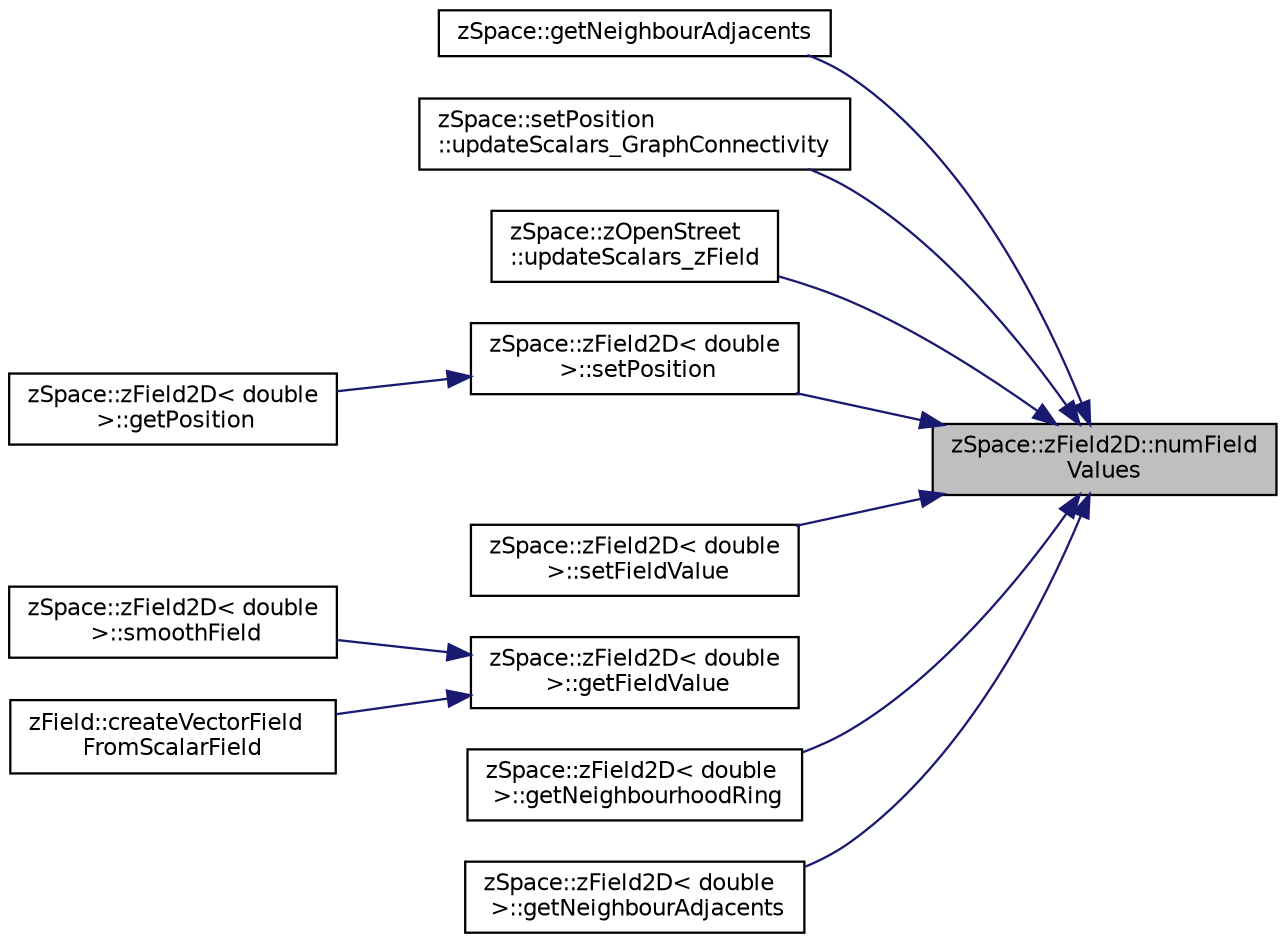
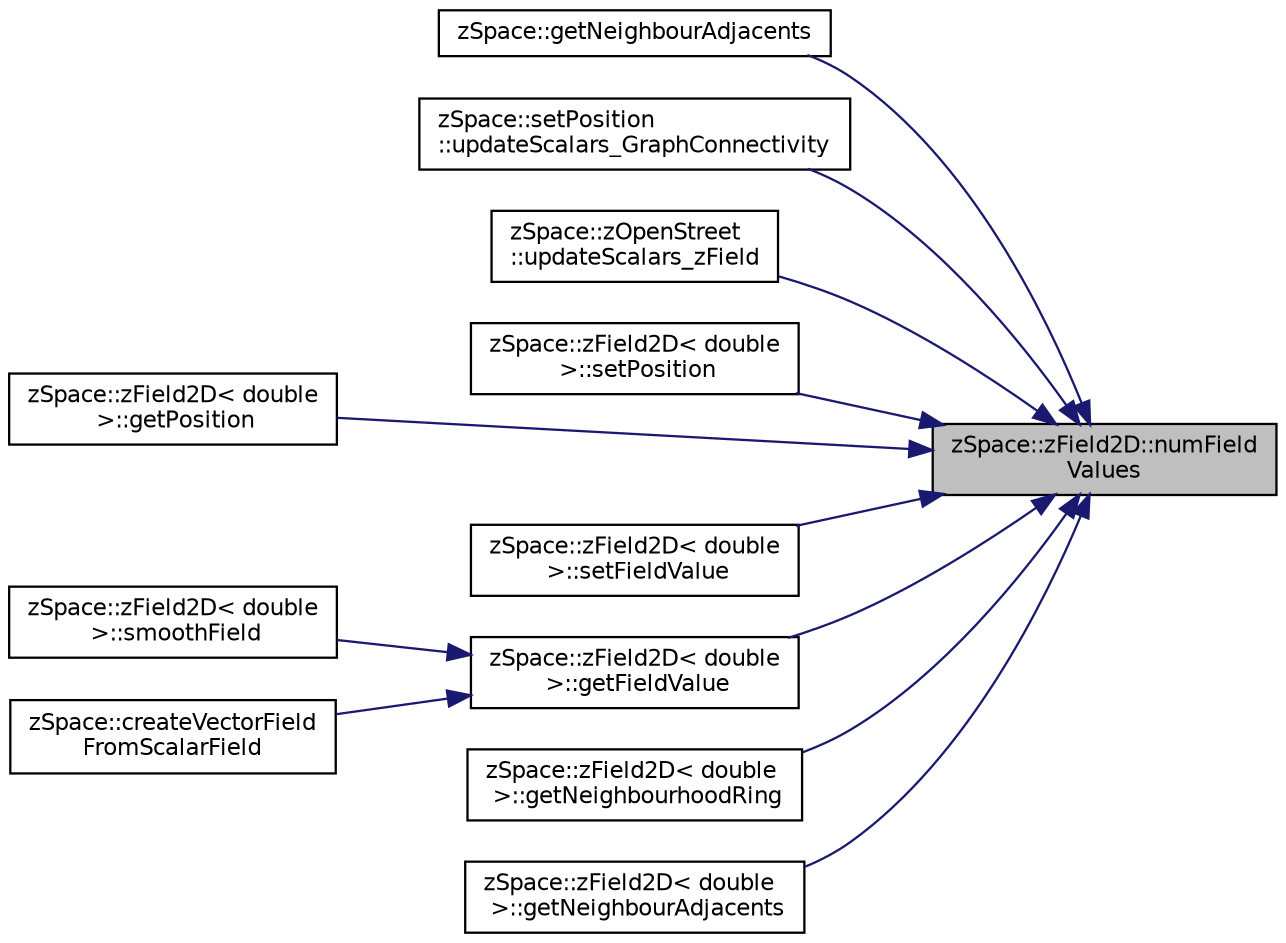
(392, 385) -> (623, 433)
none -> (917, 582)
(173, 737) -> (173, 737)
